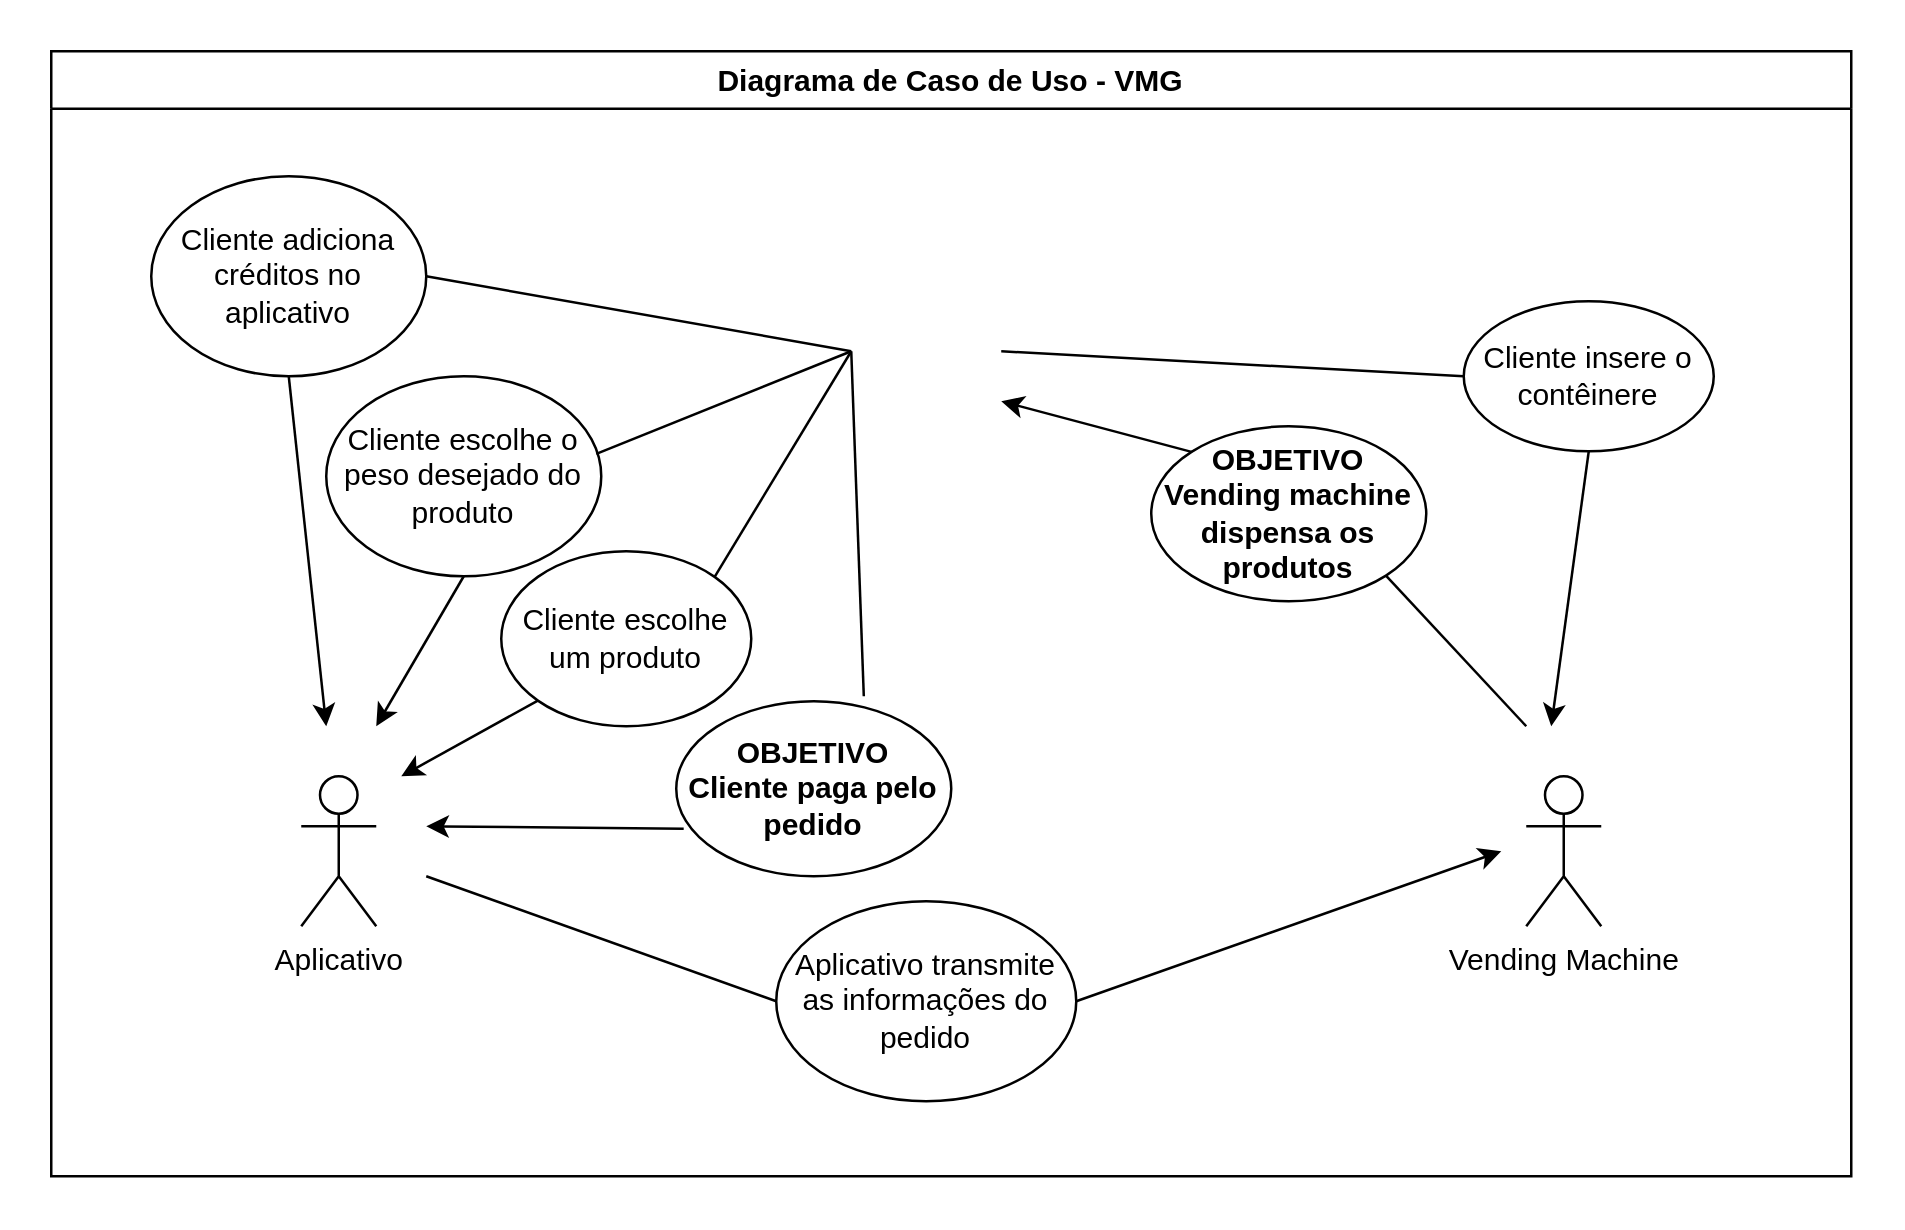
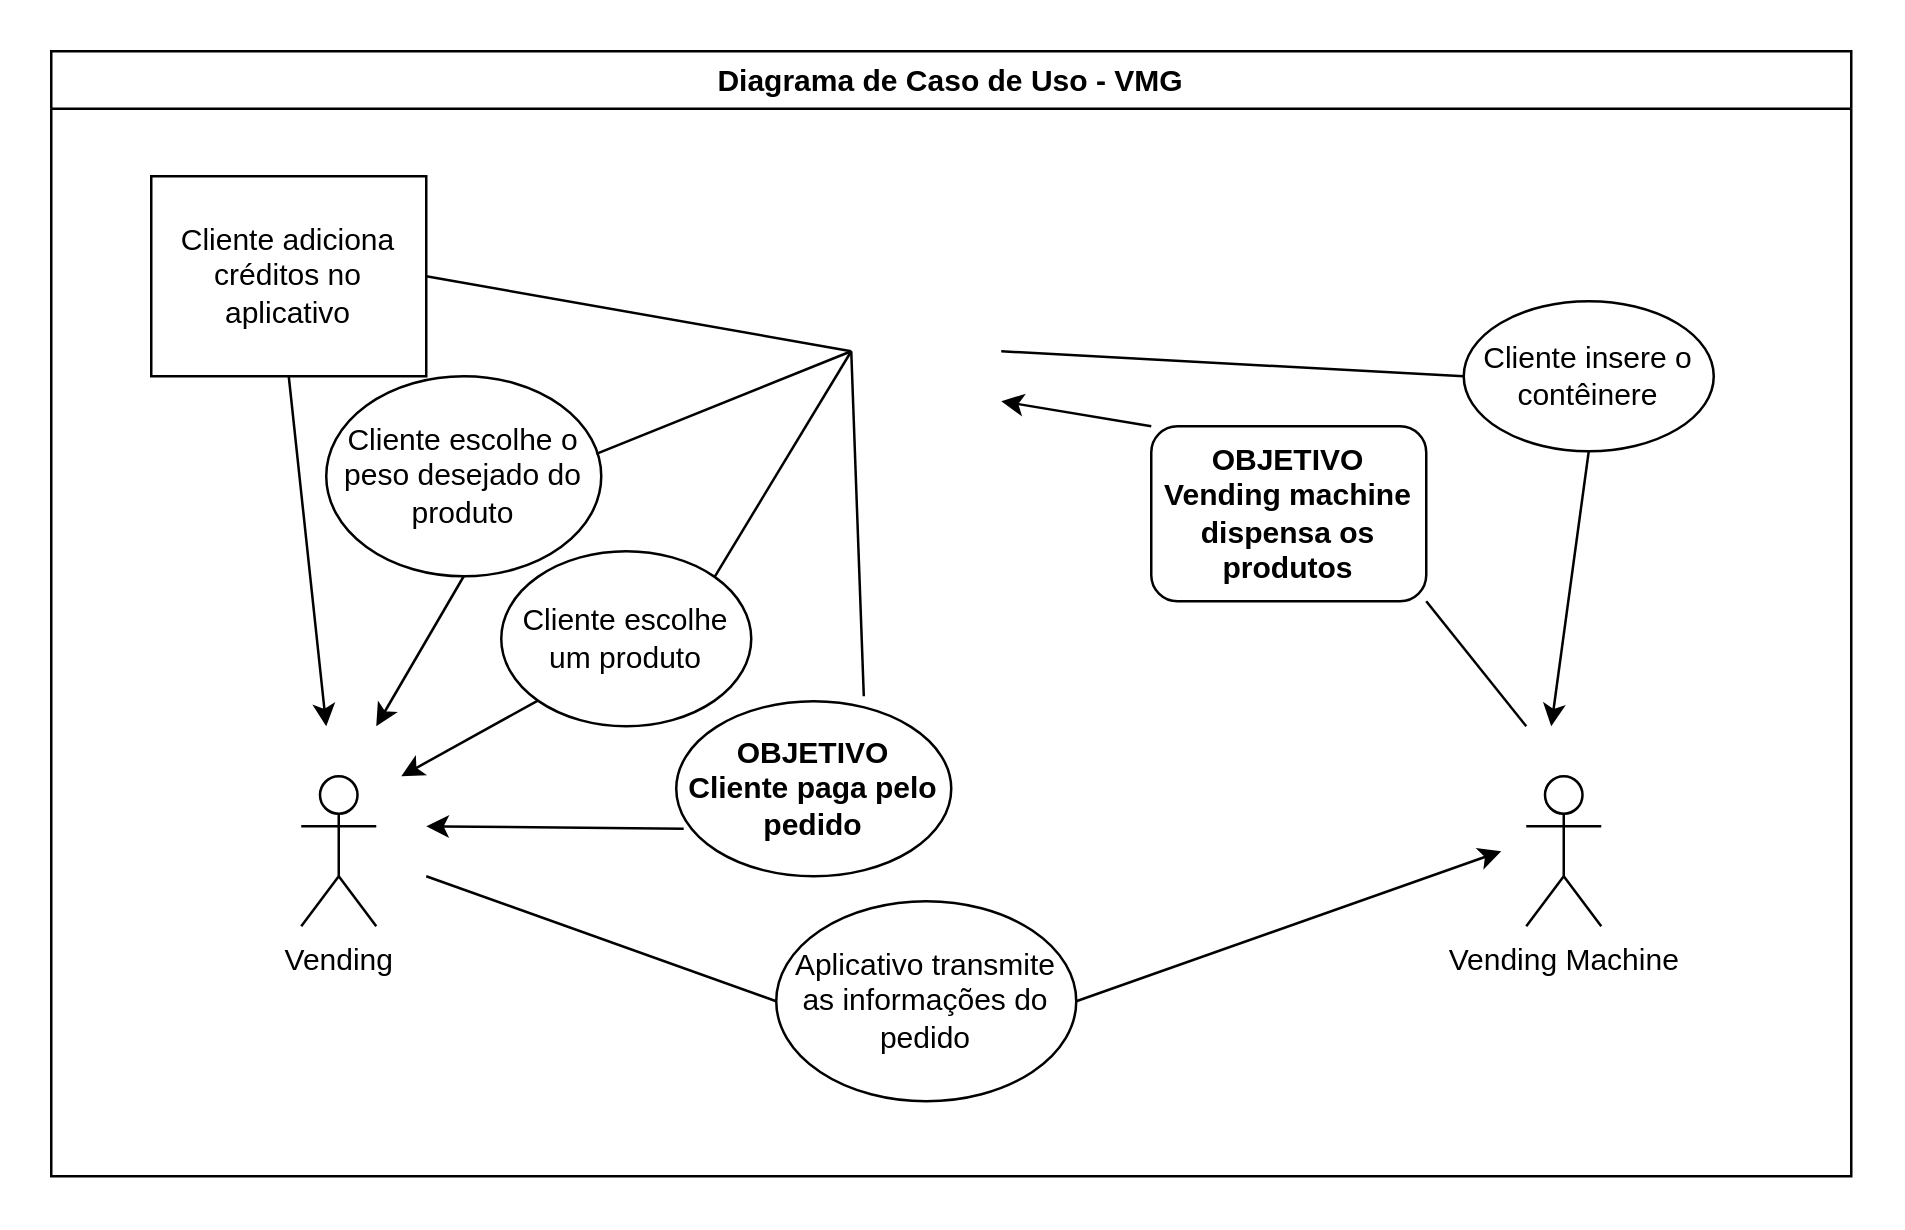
(289, 276) -> (289, 276)
(1289, 514) -> (1289, 514)
(340, 962) -> (340, 962)
